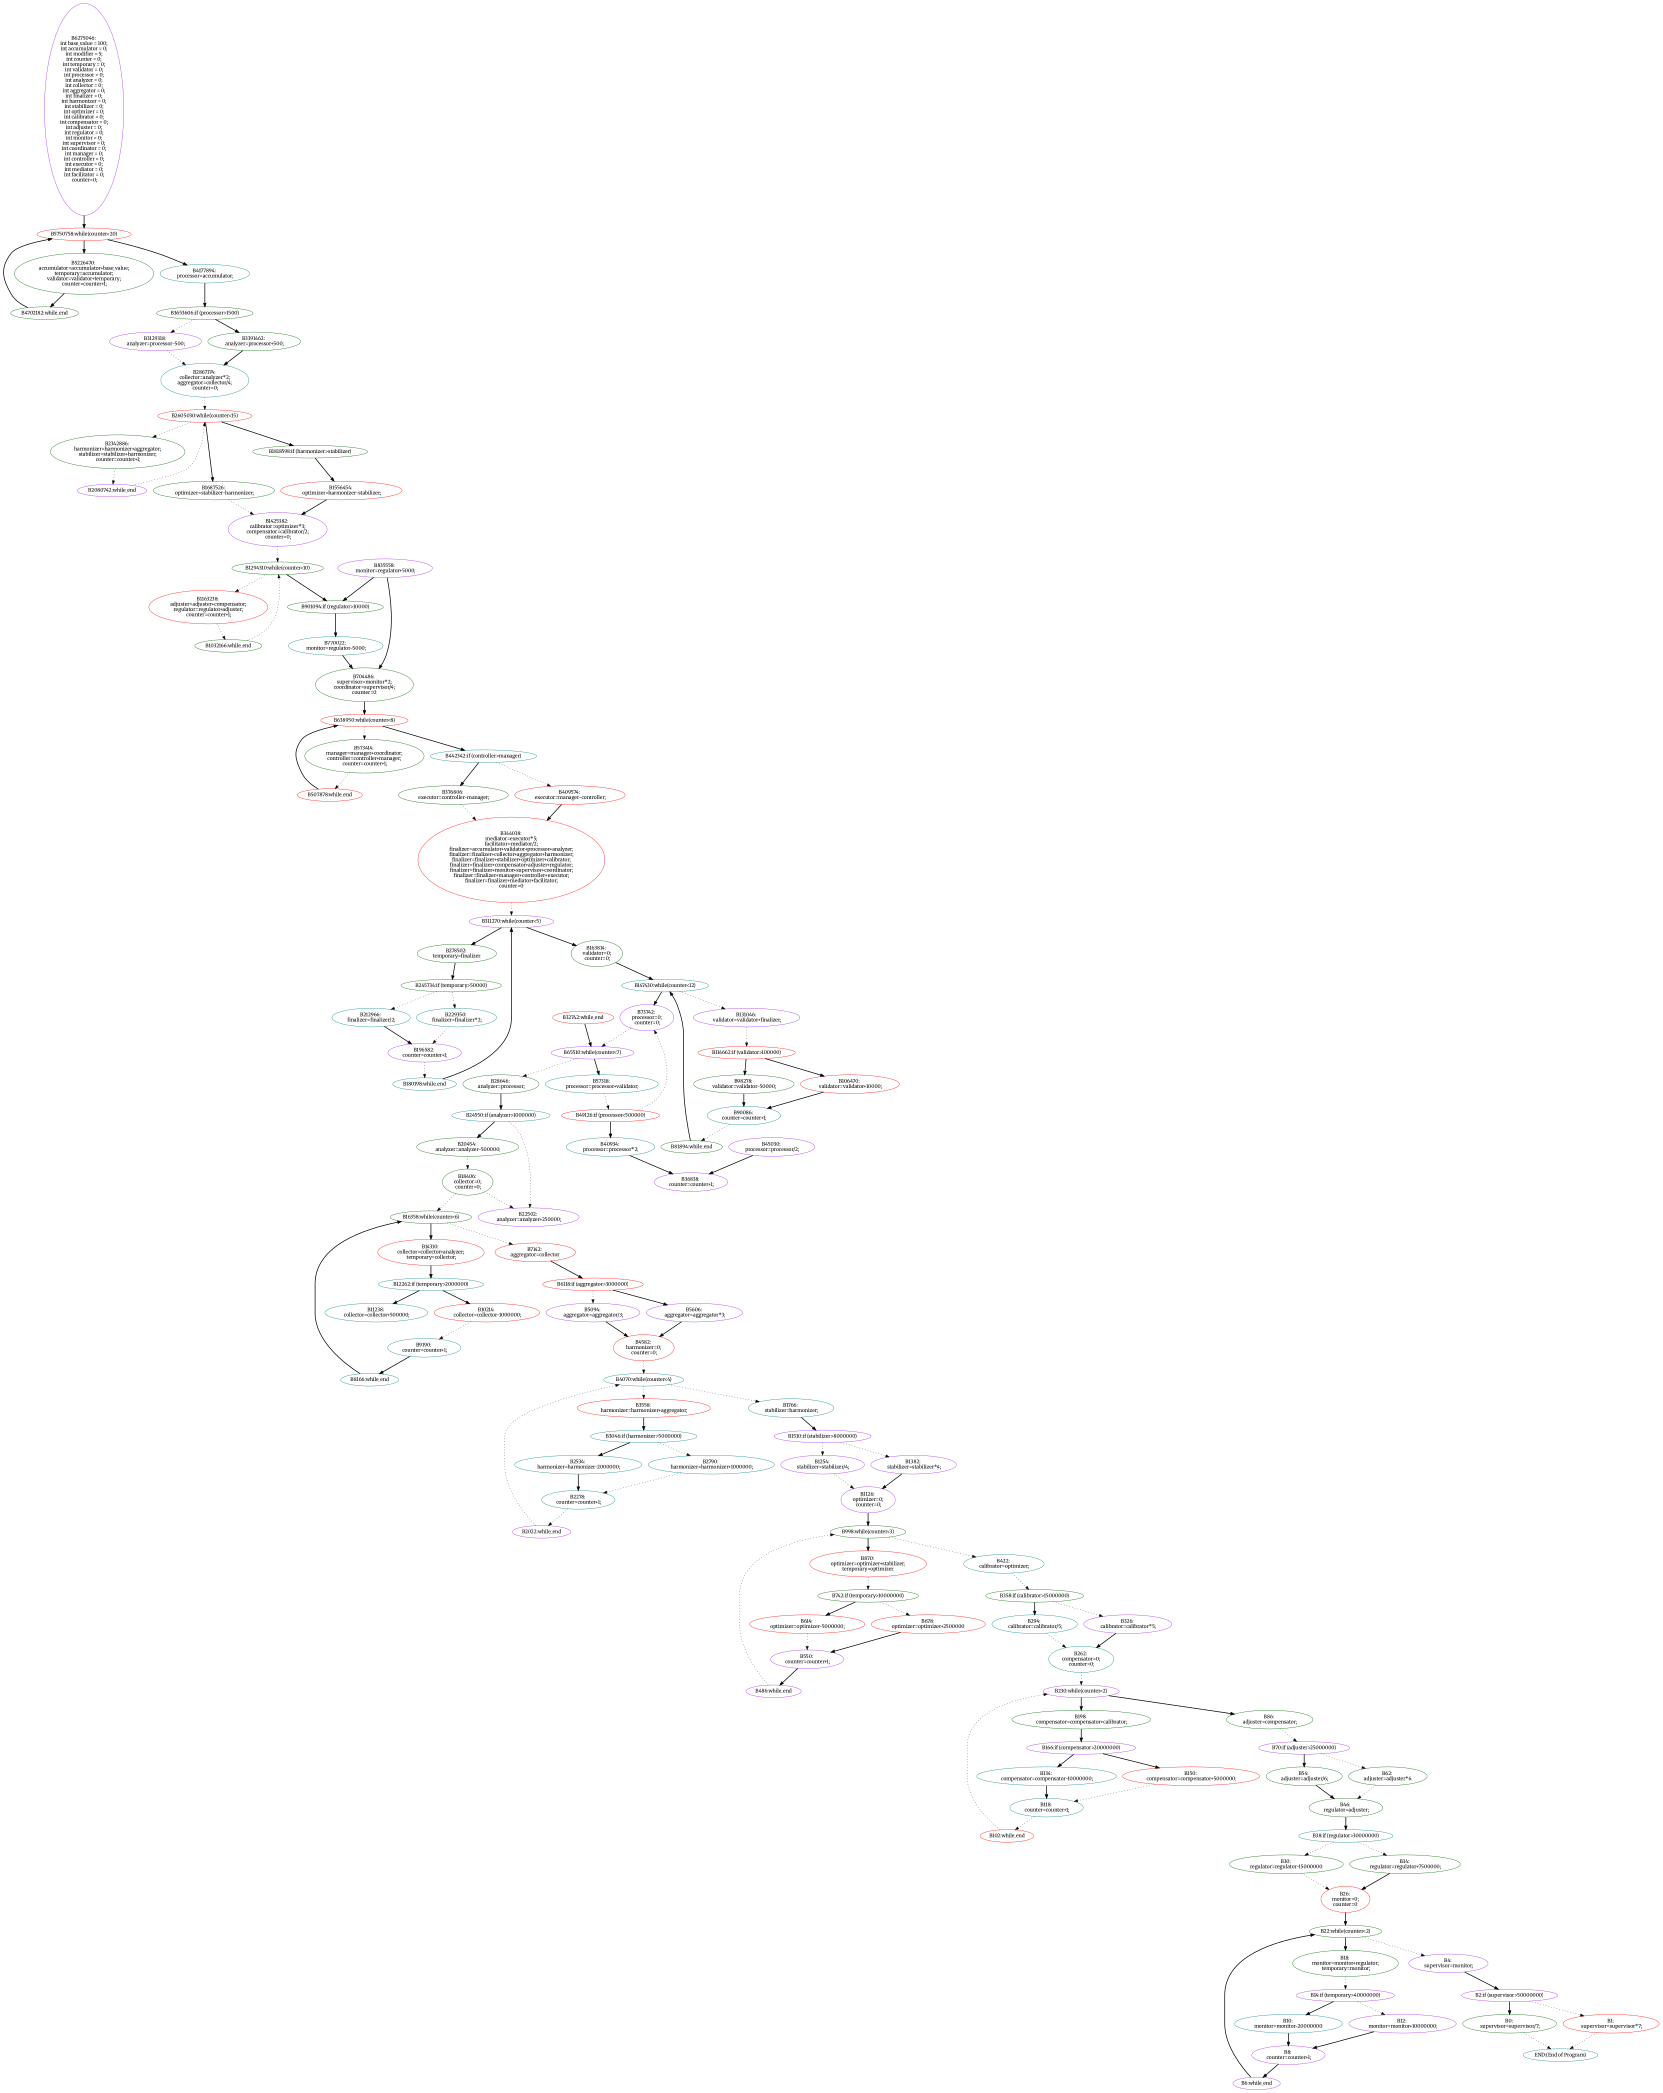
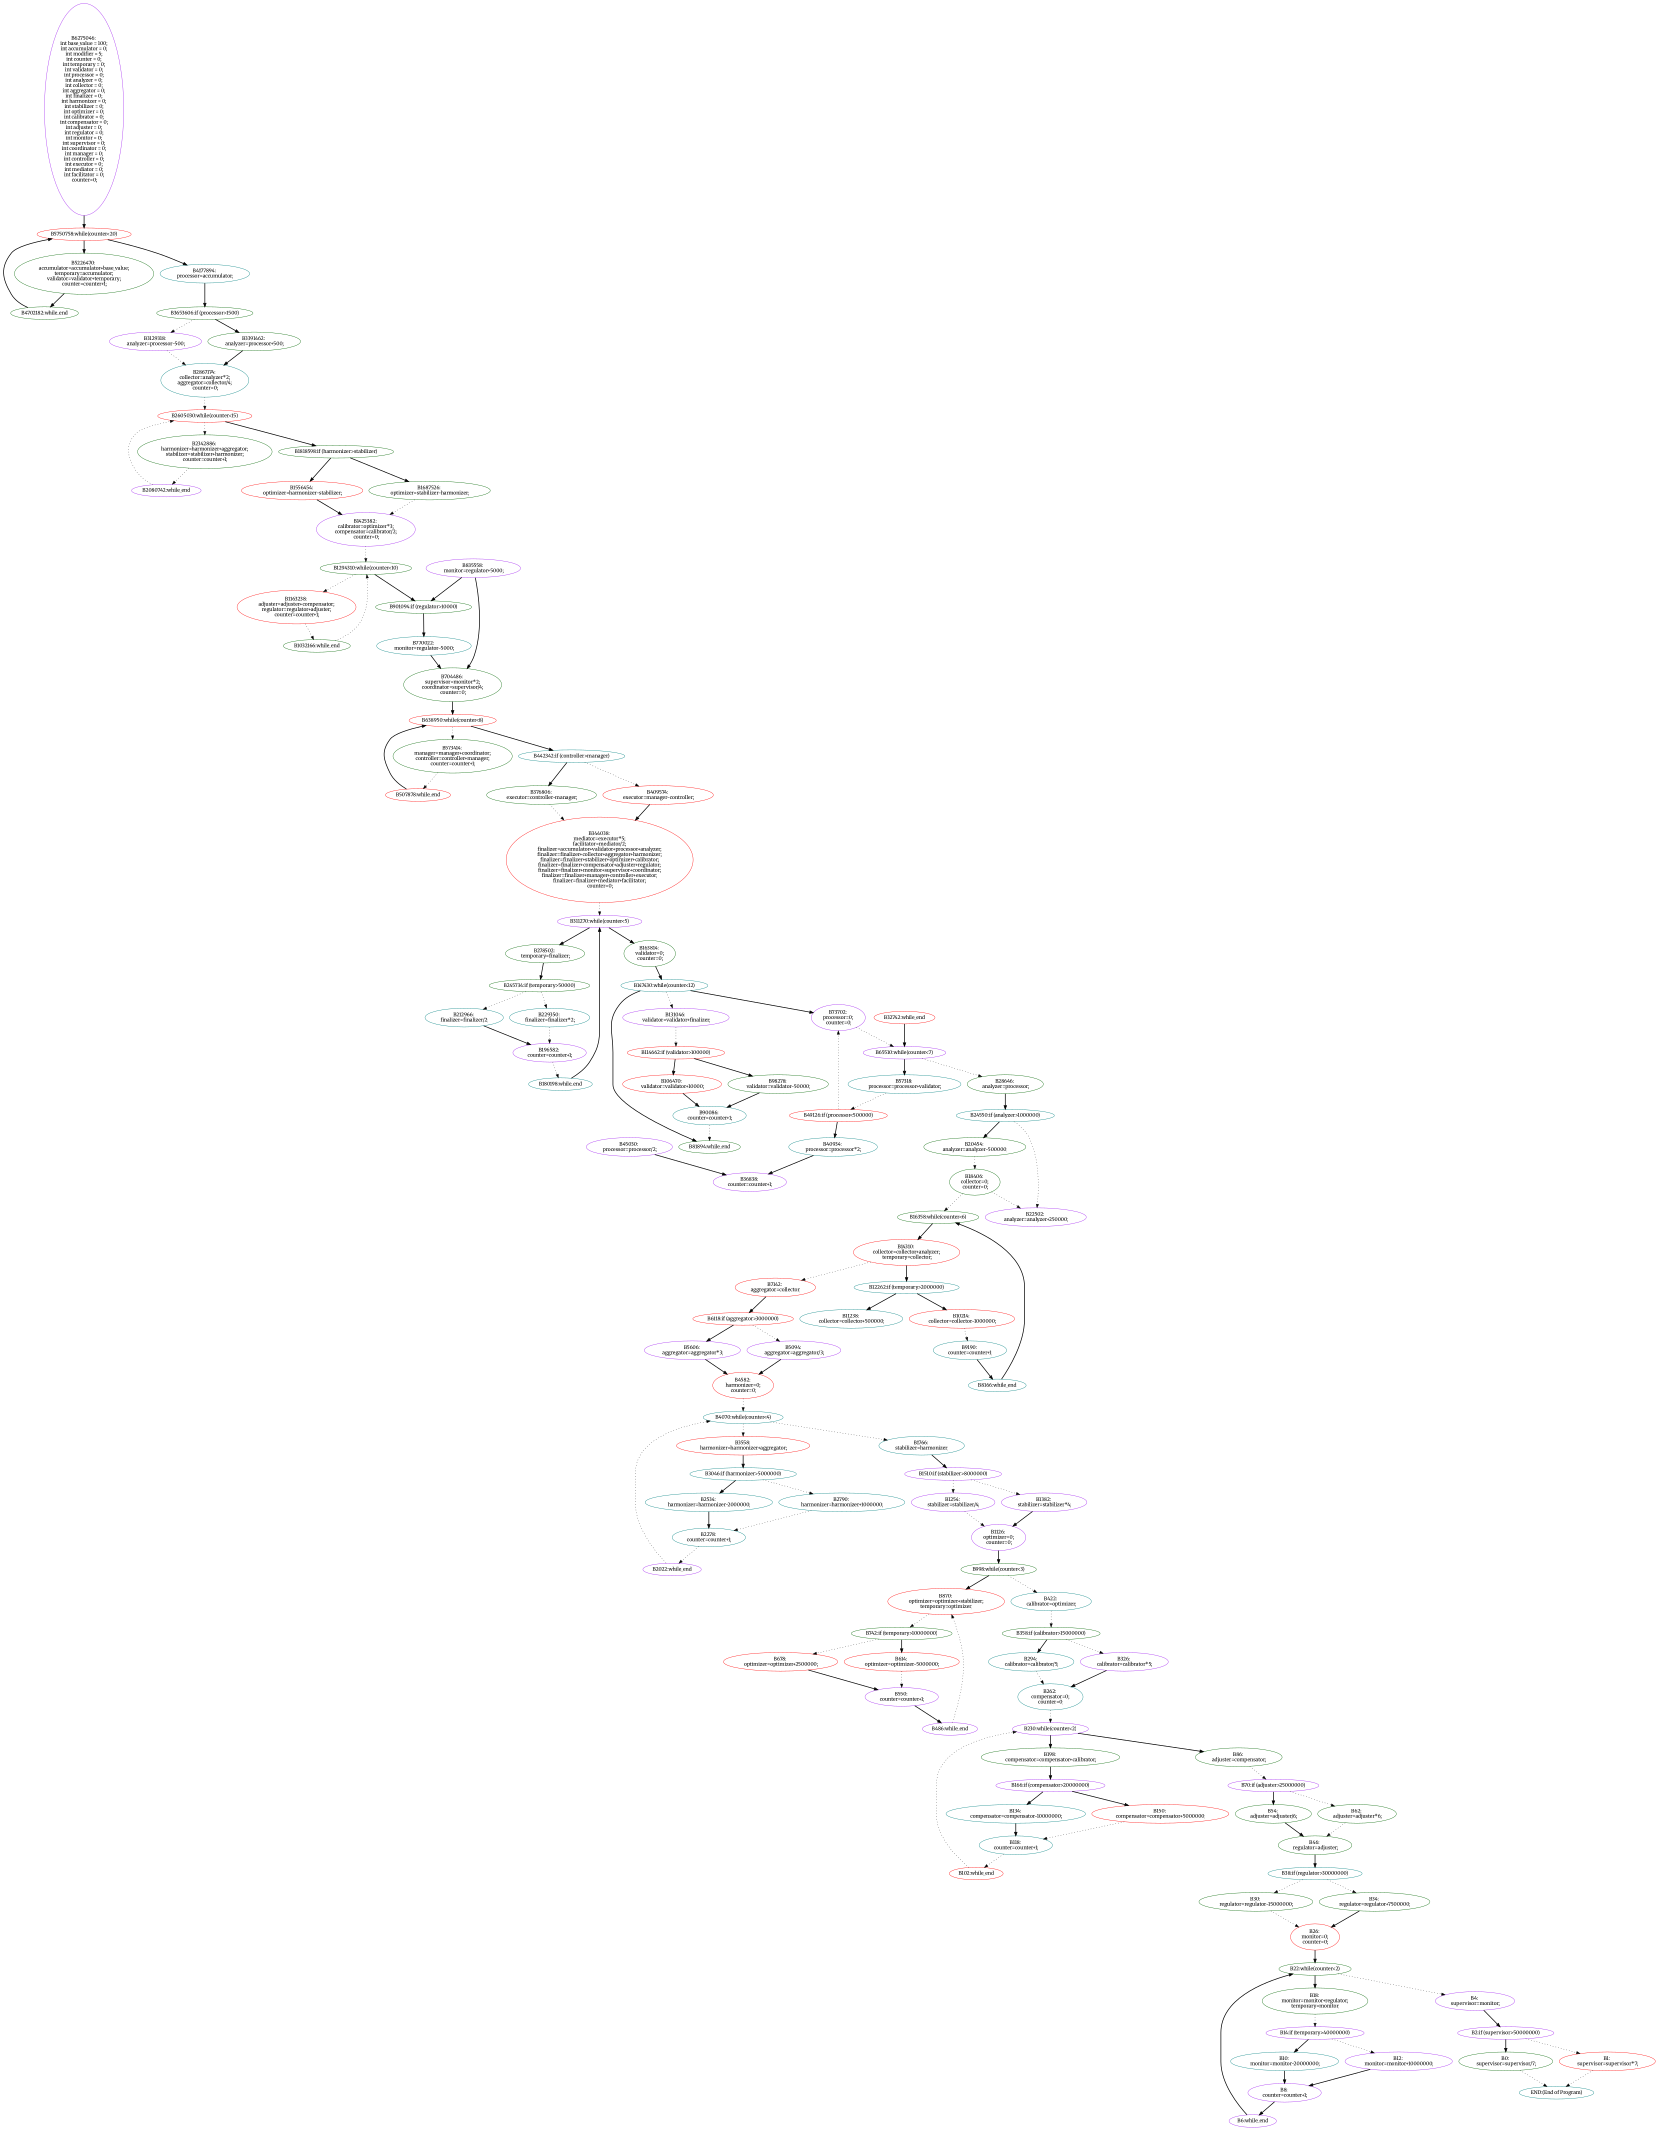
(209, 450) -> (378, 469)
(647, 1018) -> (838, 1018)
(684, 1067) -> (613, 1081)
(478, 1233) -> (838, 1271)
(741, 1585) -> (963, 1670)
